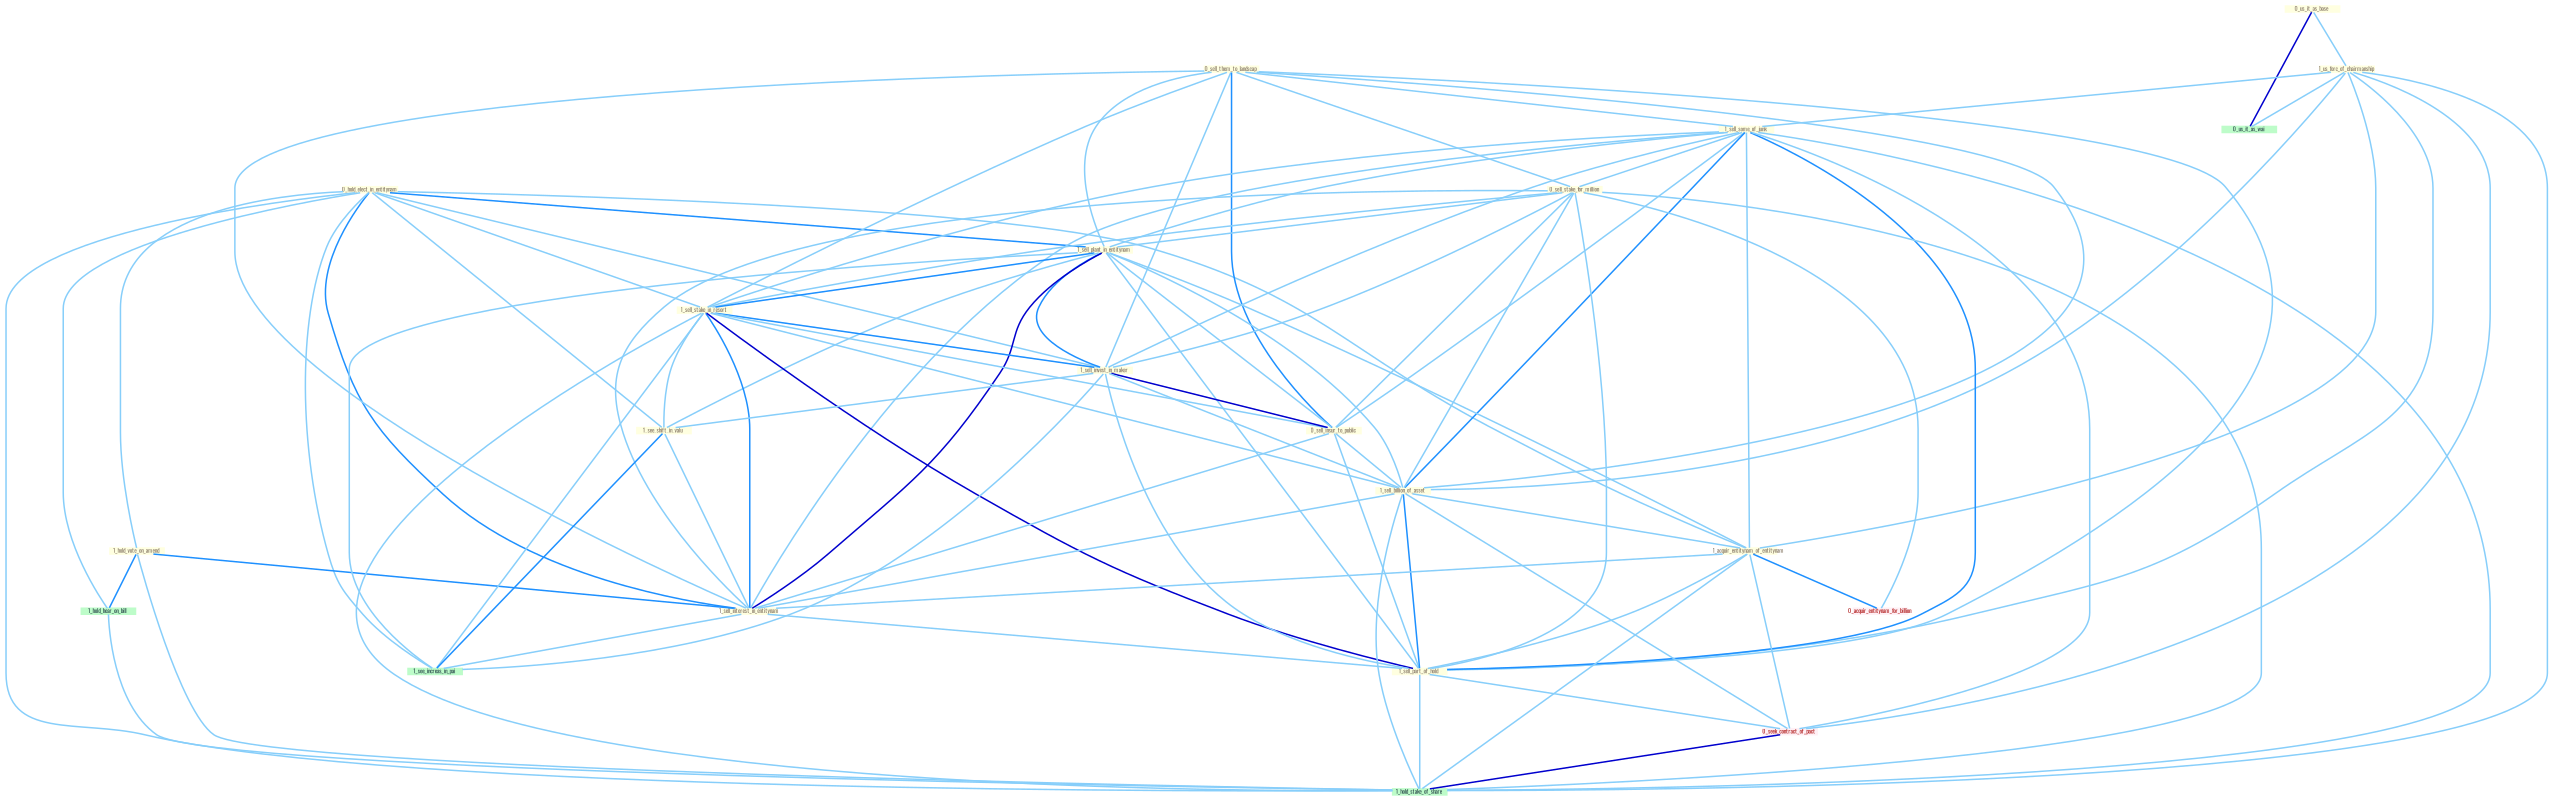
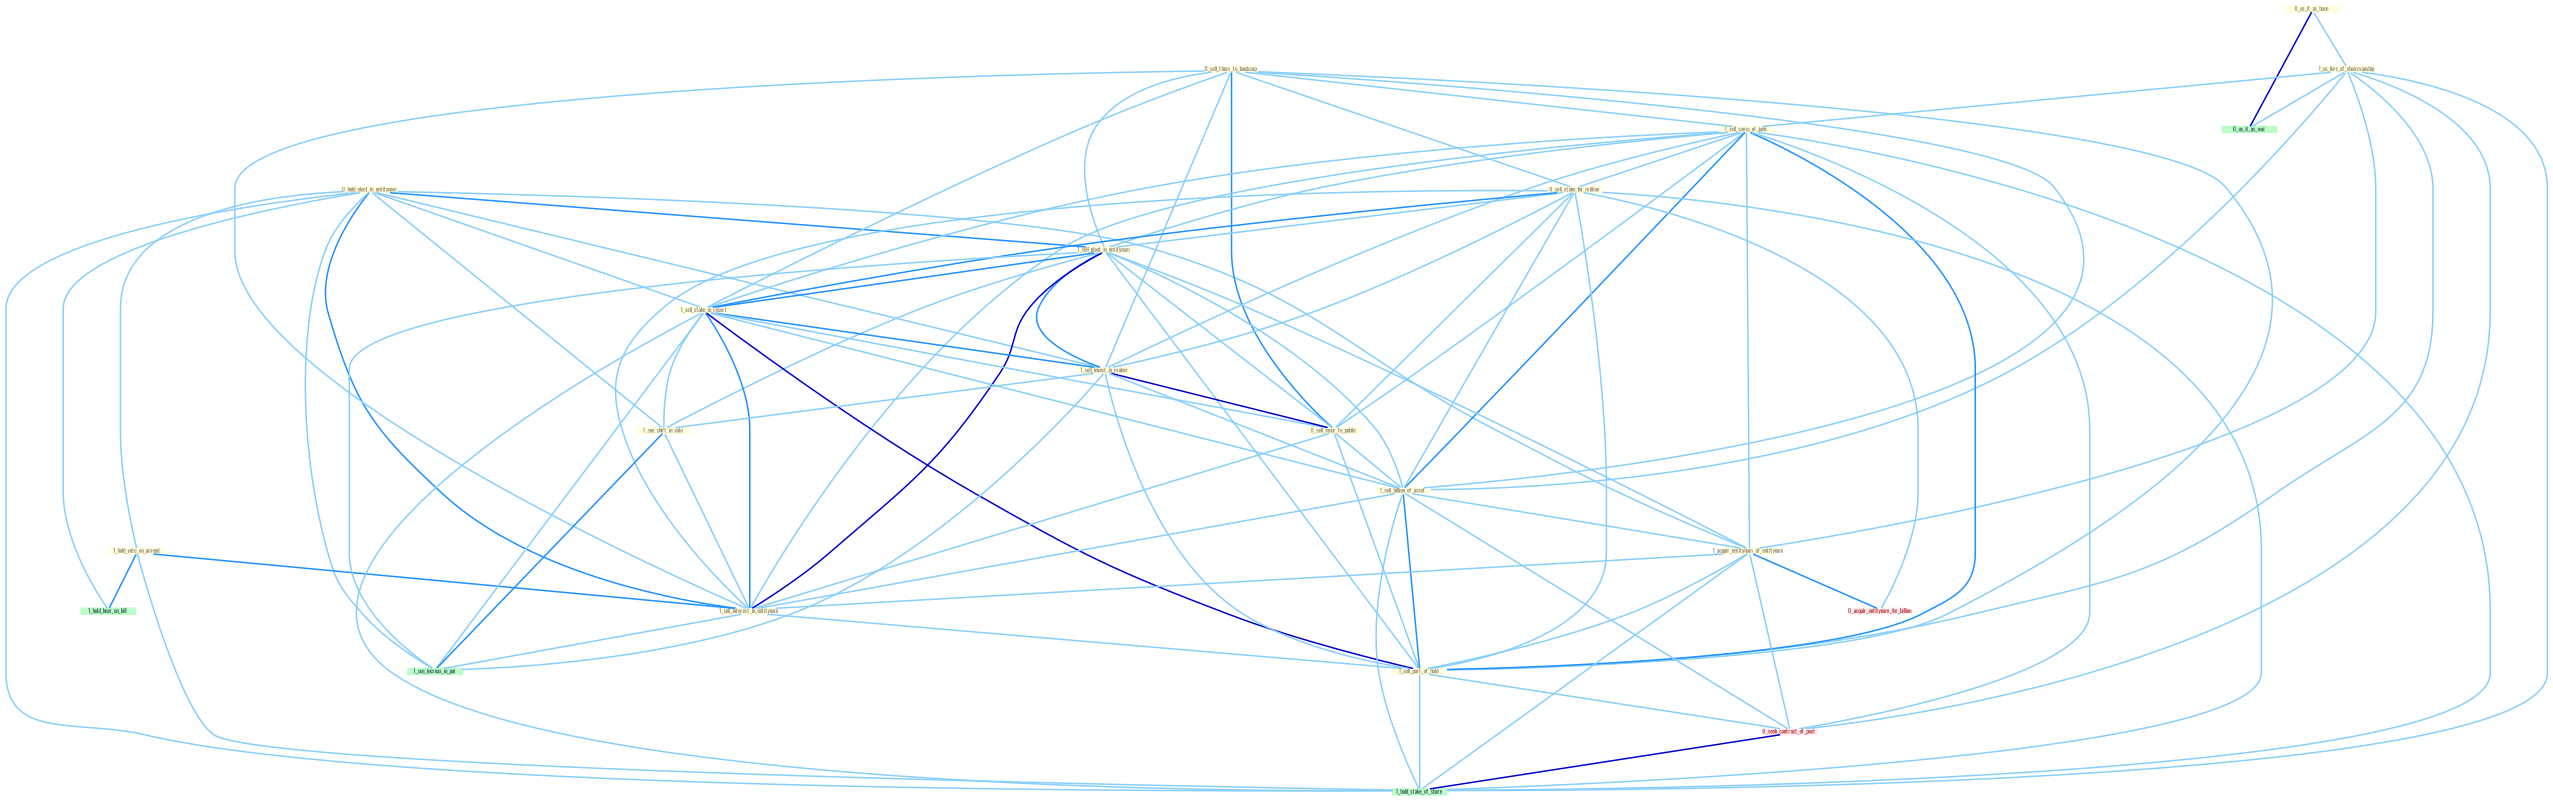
(1133, 238) -> (1133, 238)
(707, 775) -> none
